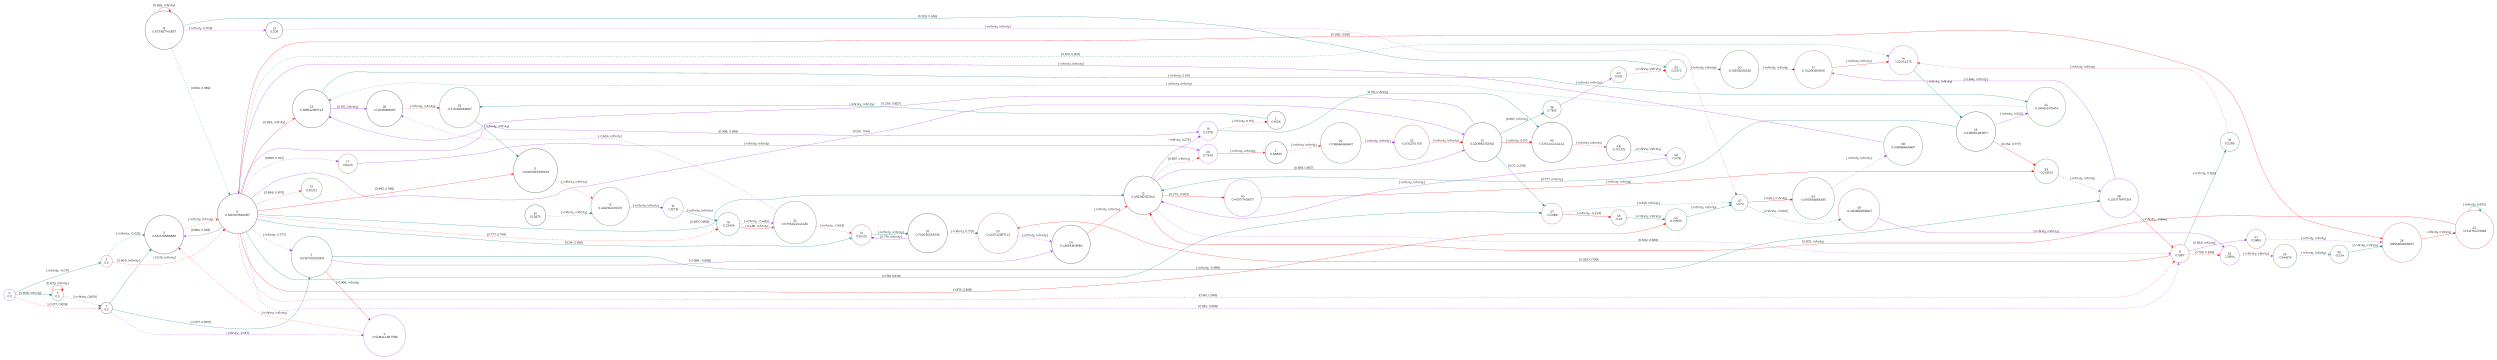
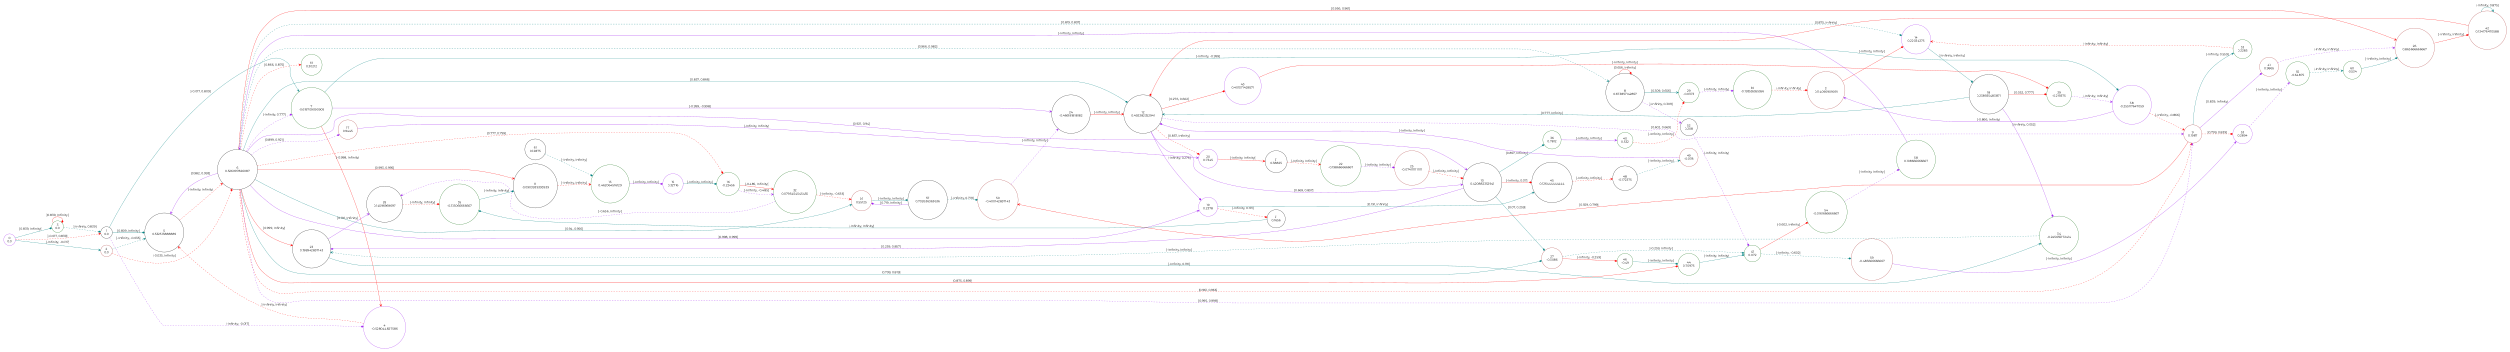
(200, 120) -> (890, 48)
(2153, 229) -> (2166, 121)
